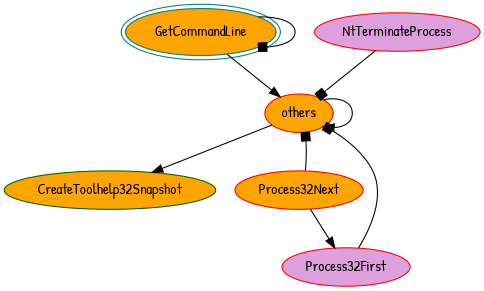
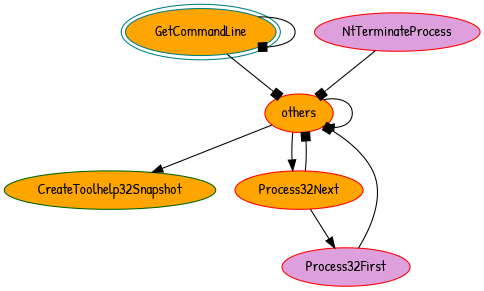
(249, 72) -> (249, 72)
none -> (292, 146)
